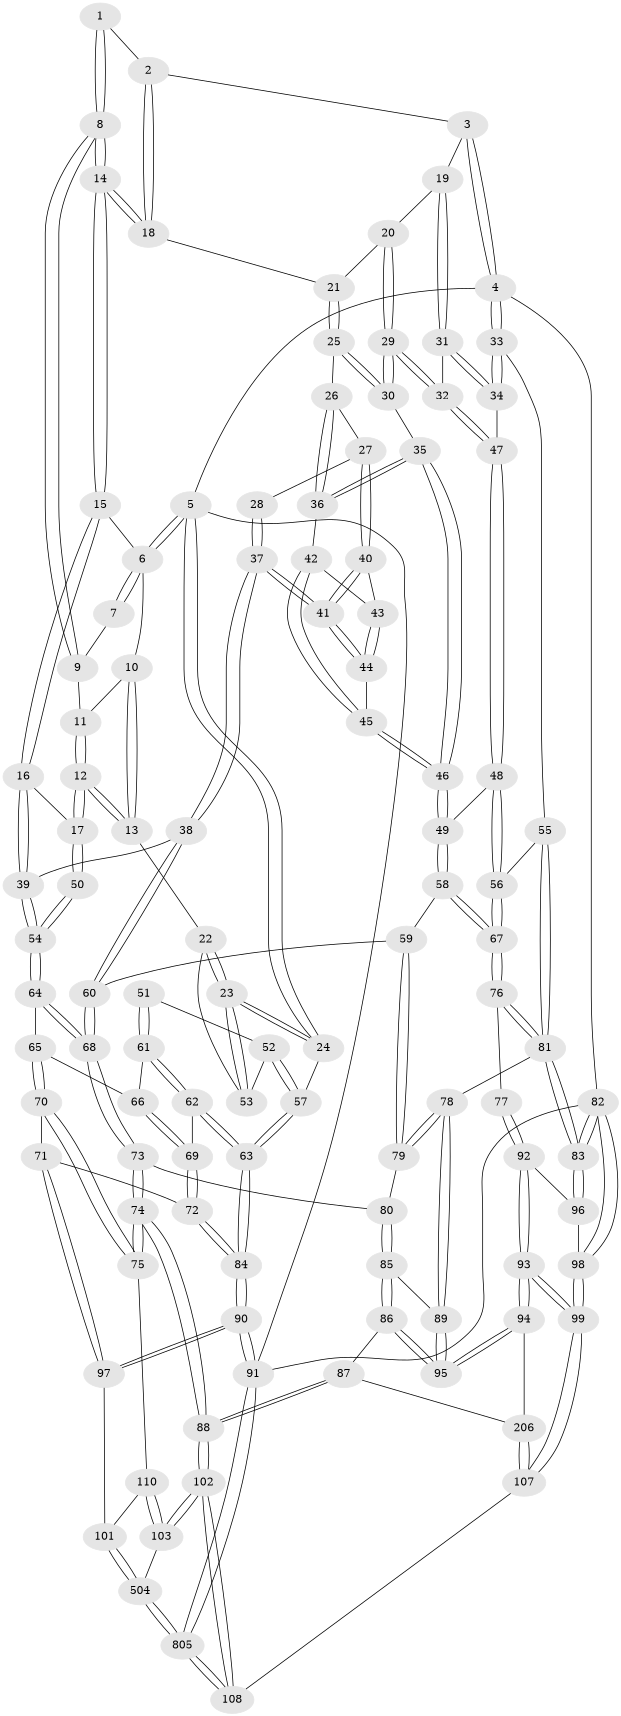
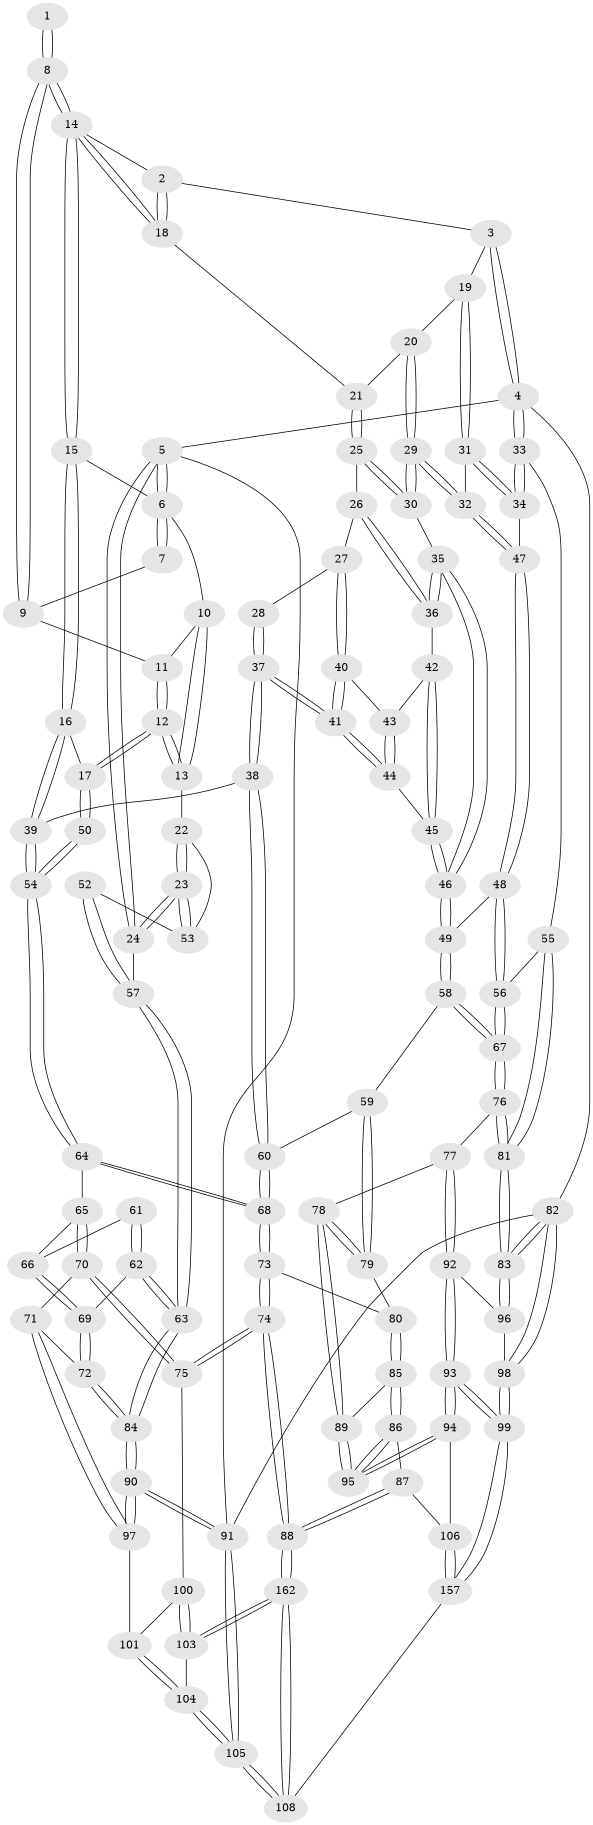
(124, 44) -> (117, 152)
(144, 994) -> none
(495, 1076) -> (385, 1184)
(524, 1428) -> (450, 1537)
(147, 1483) -> (183, 1591)
(204, 1483) -> (286, 1591)
(524, 1483) -> (450, 1591)
(140, 1591) -> (186, 1700)
(183, 1646) -> (236, 1754)
